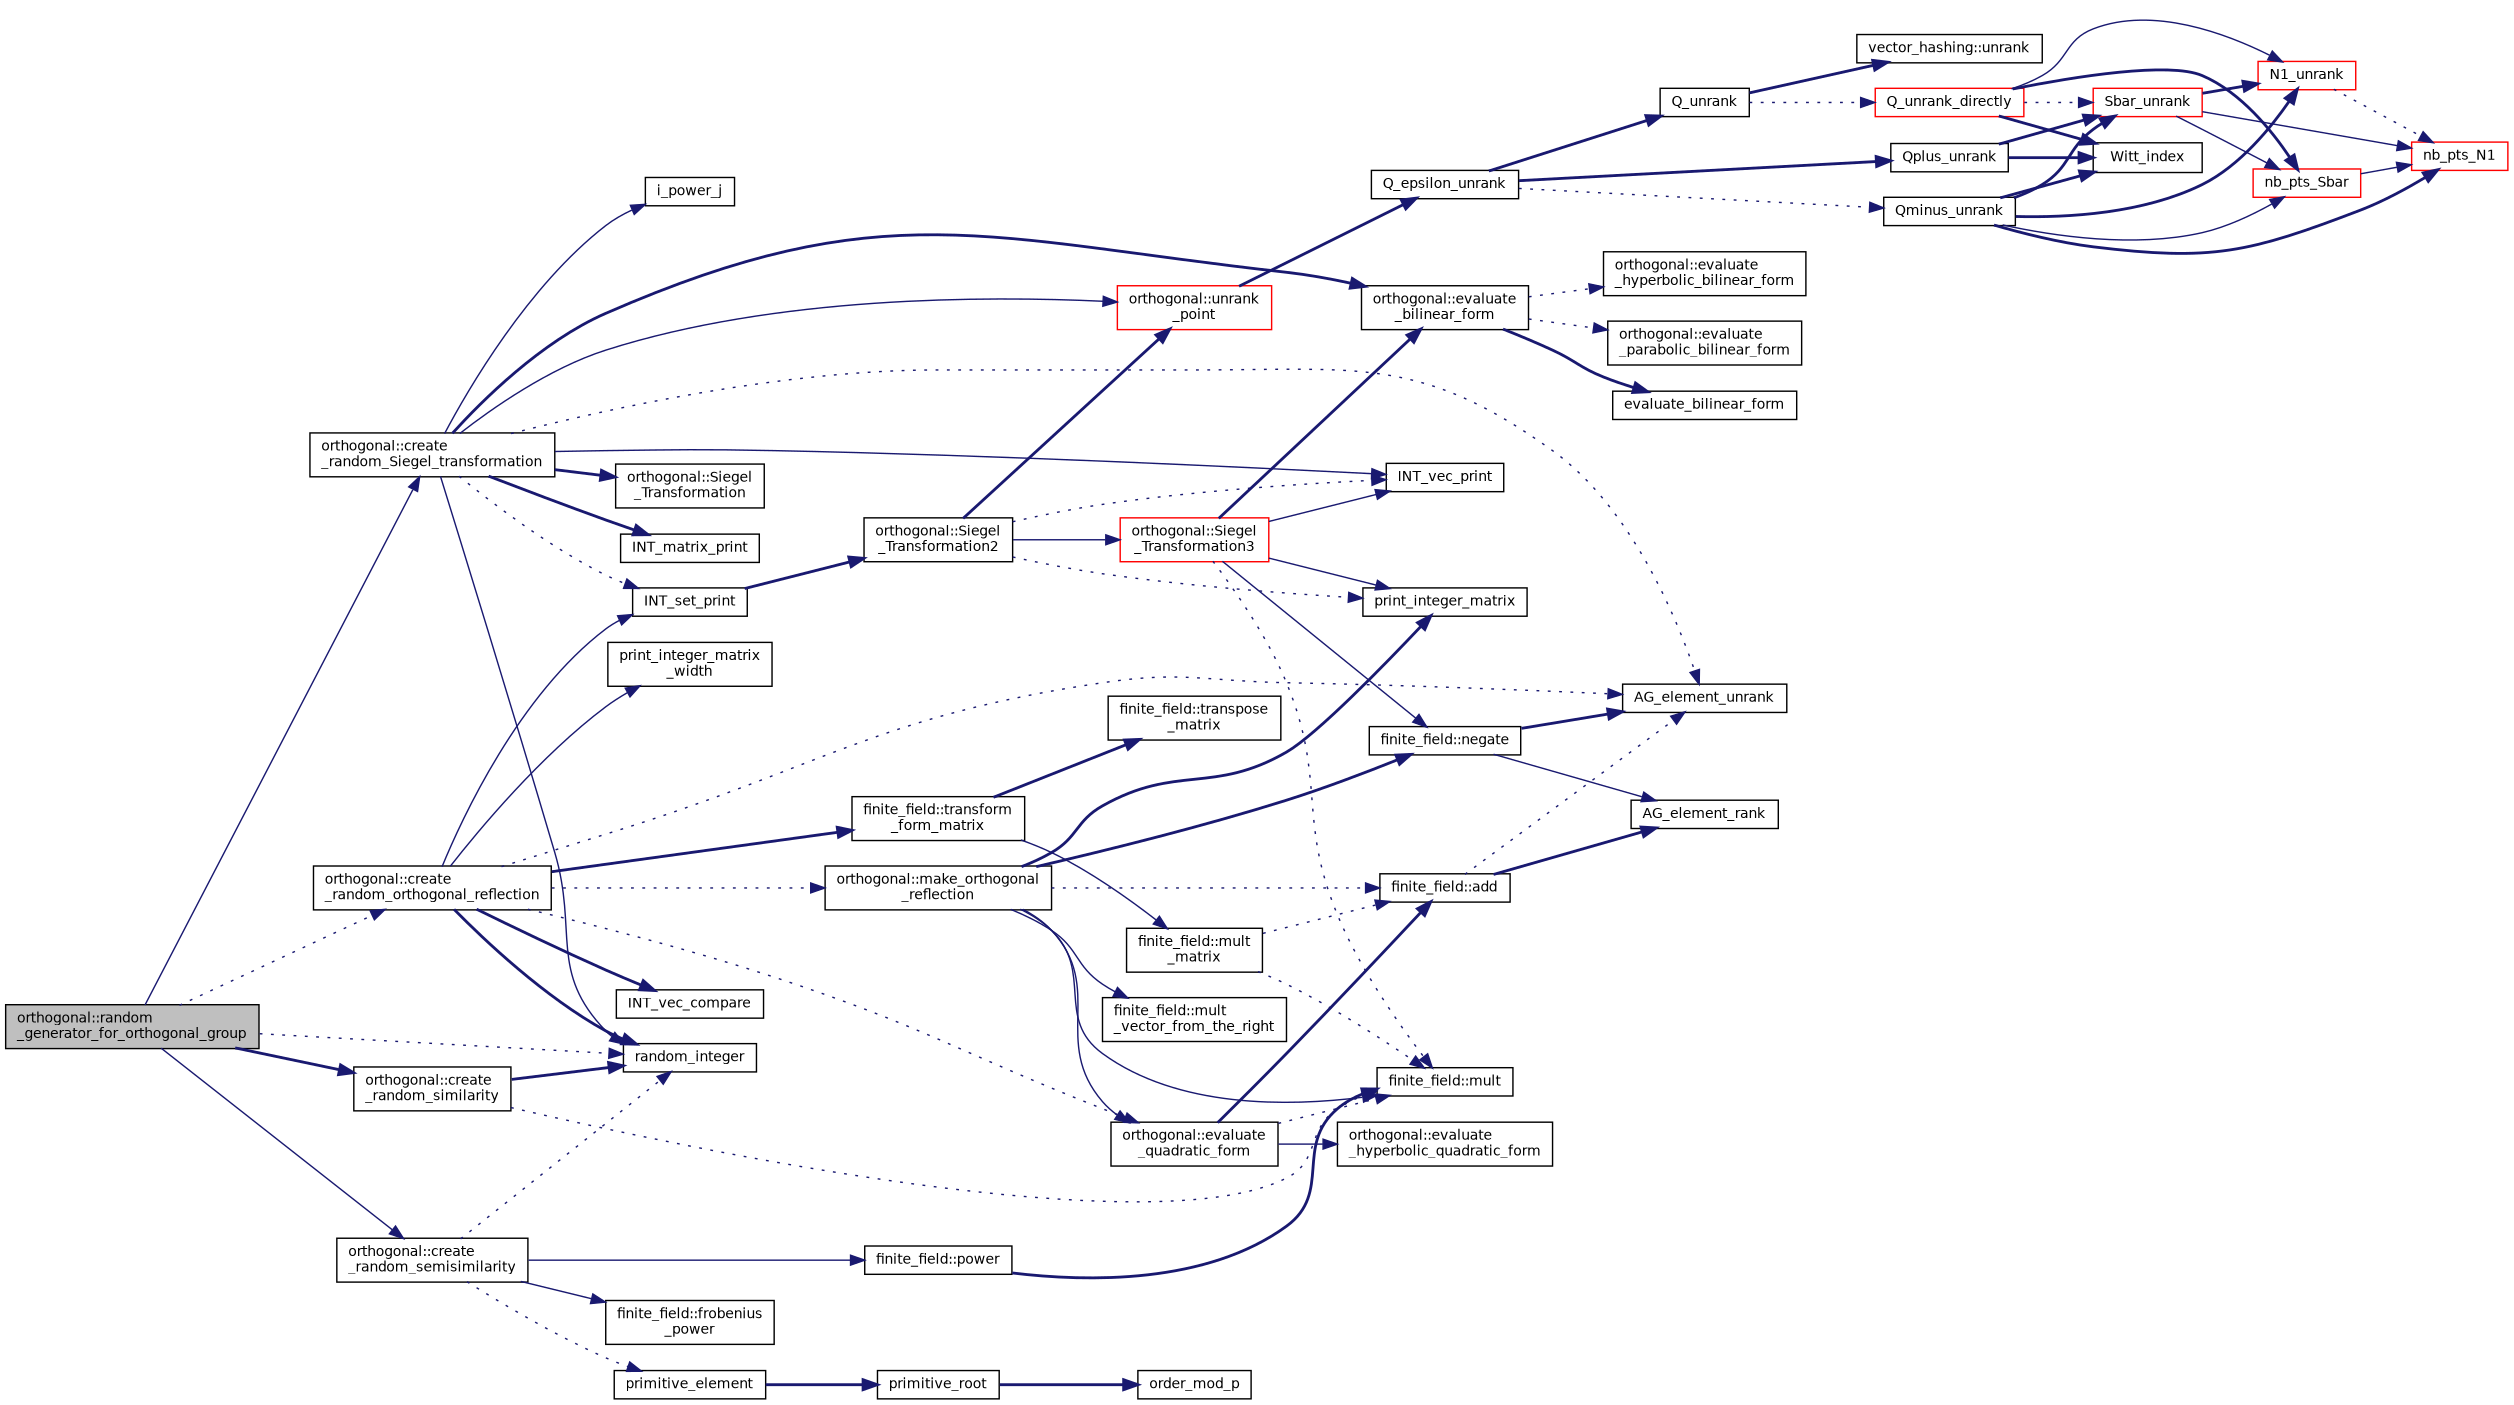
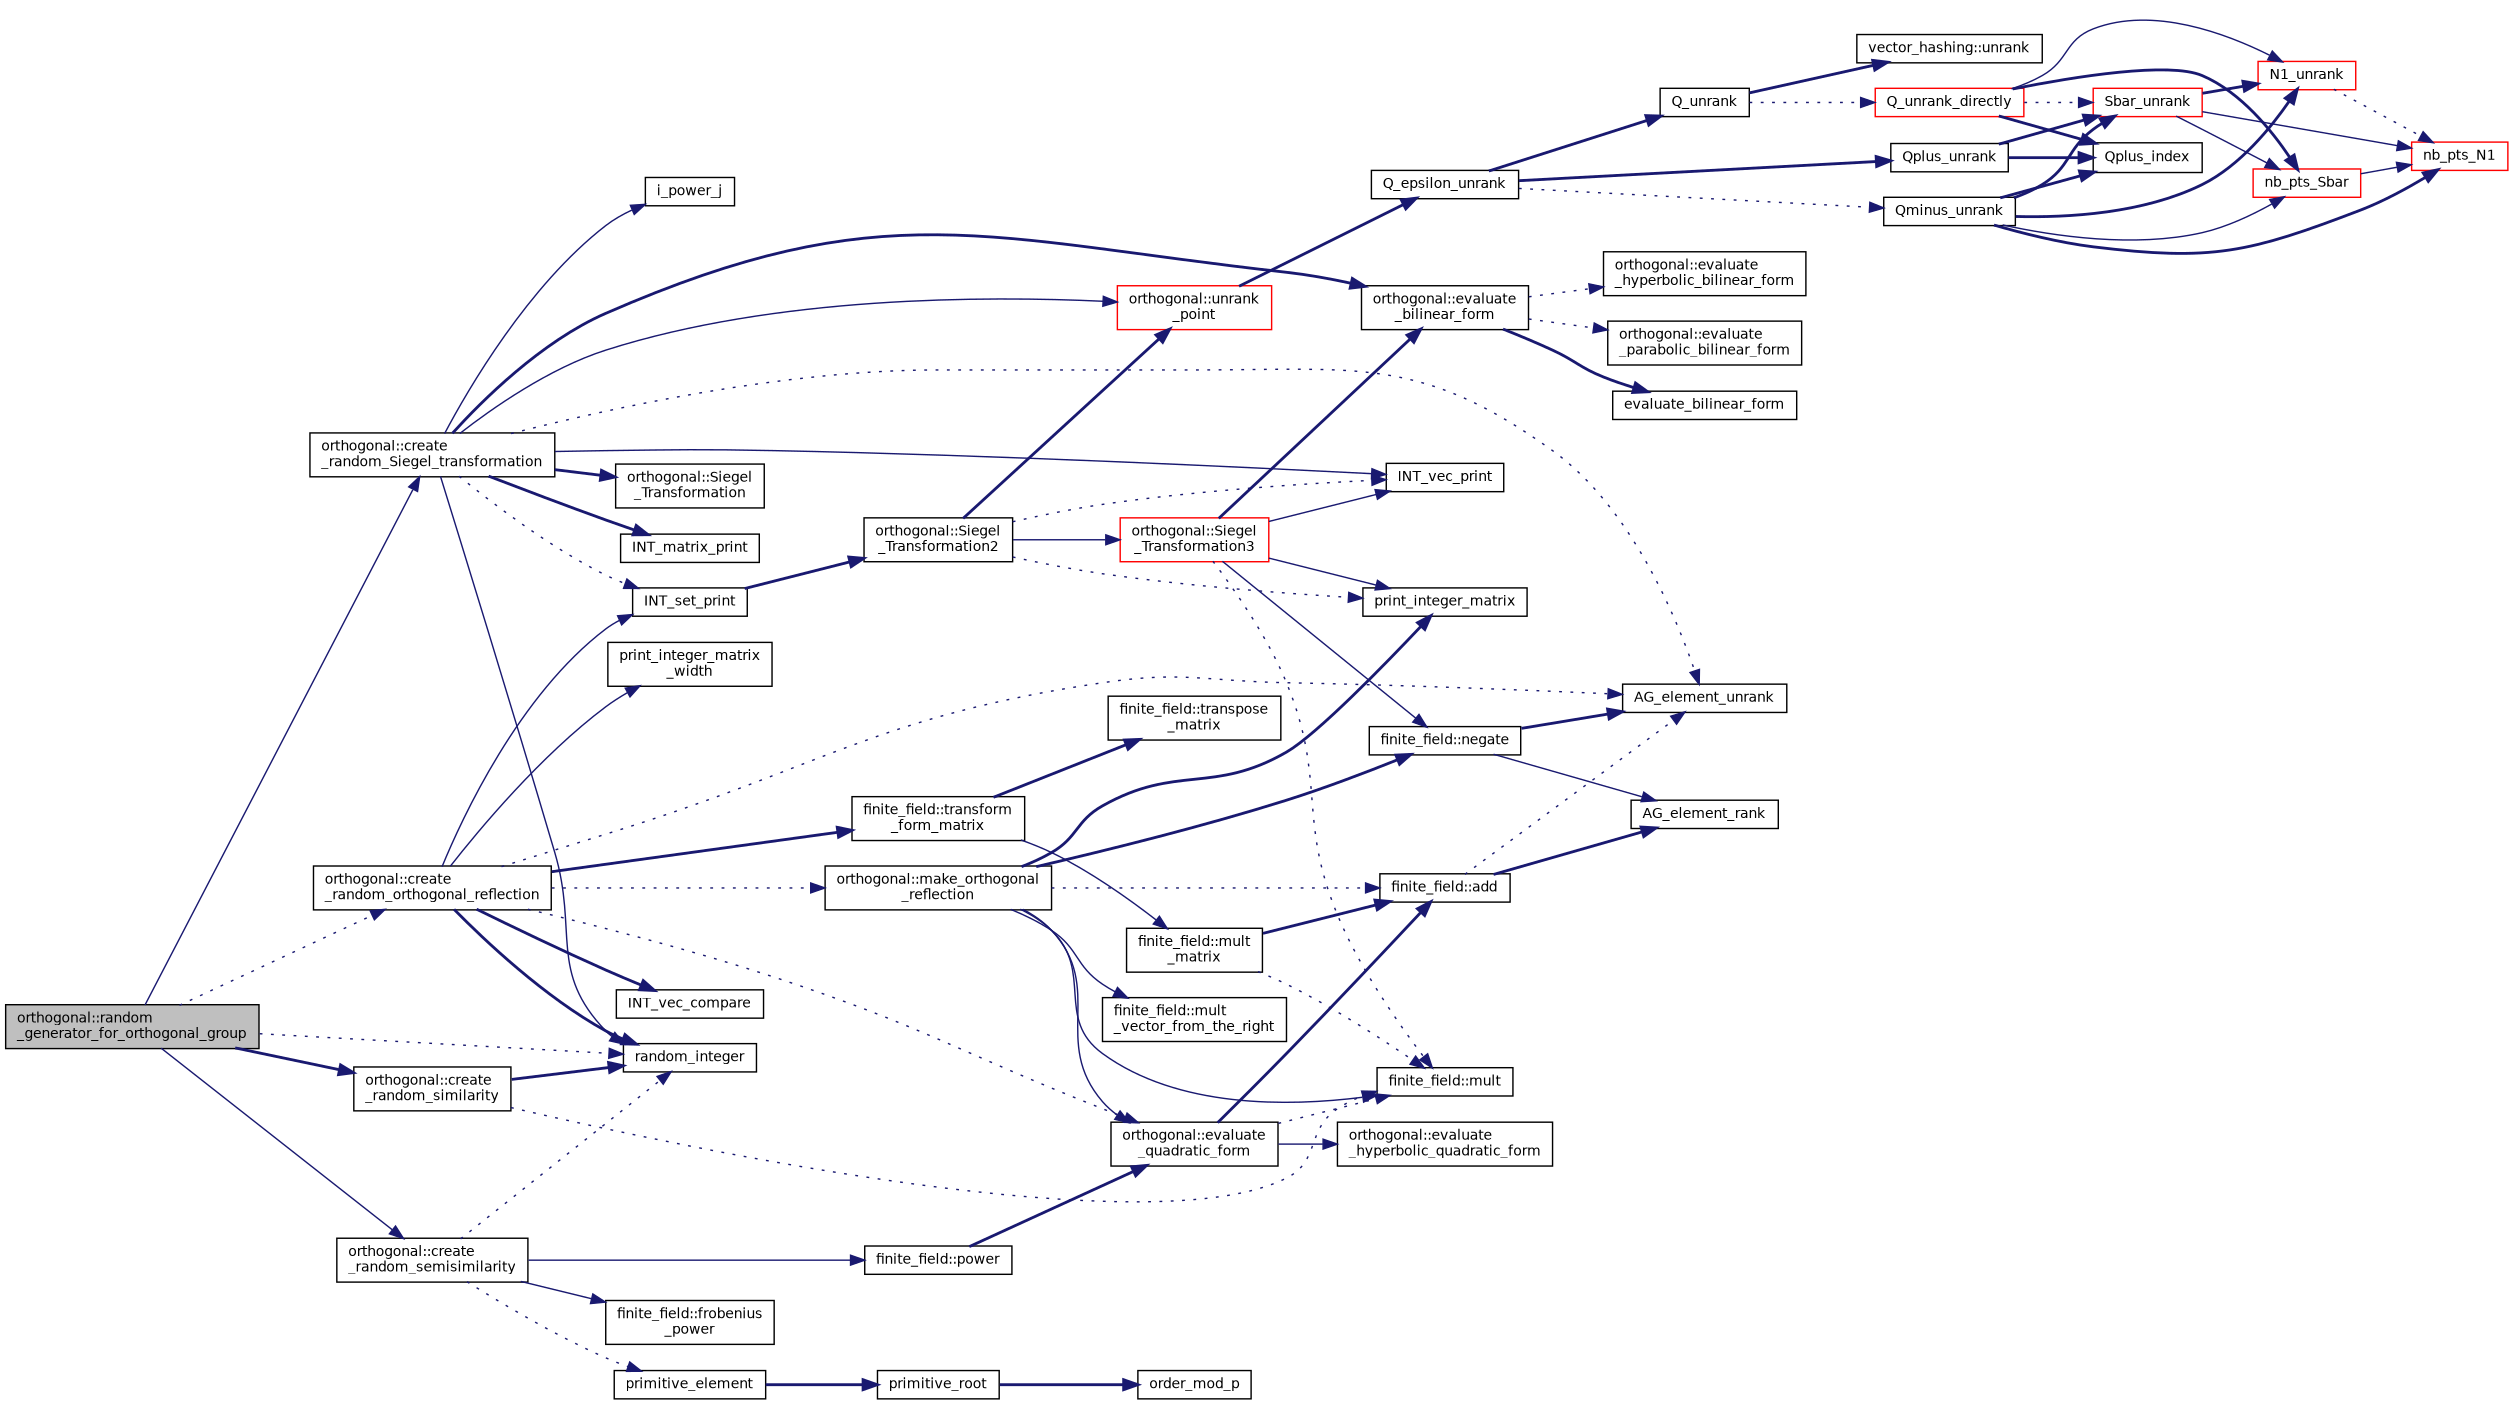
(2148, 158) -> (2148, 158)
(1319, 919) -> (1319, 919)
(1233, 1254) -> (1051, 1209)
